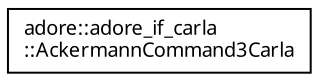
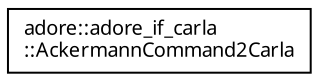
(159, 41) -> (159, 41)
